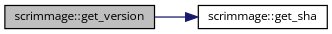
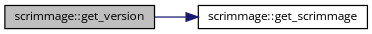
(263, 17) -> (283, 17)
